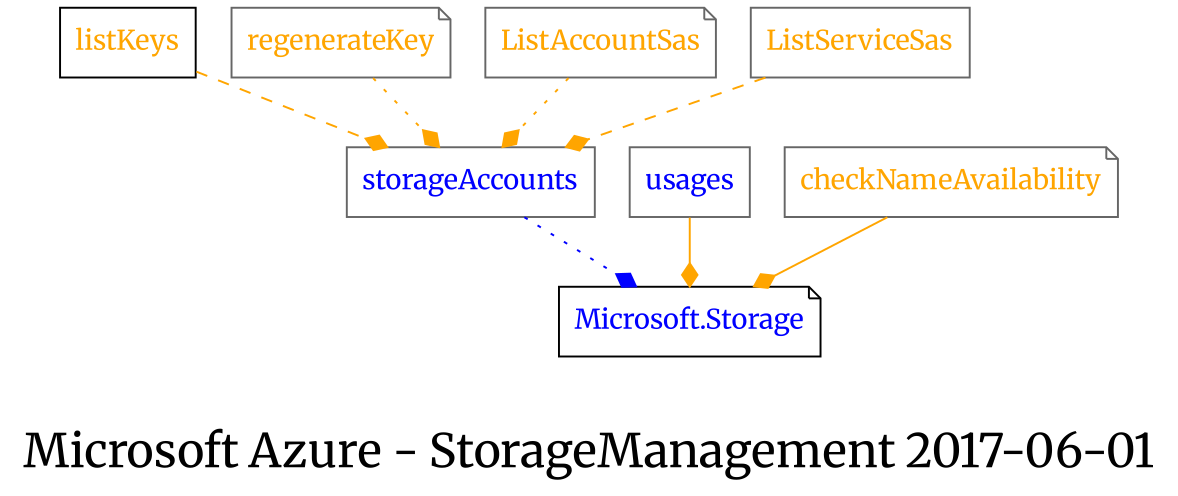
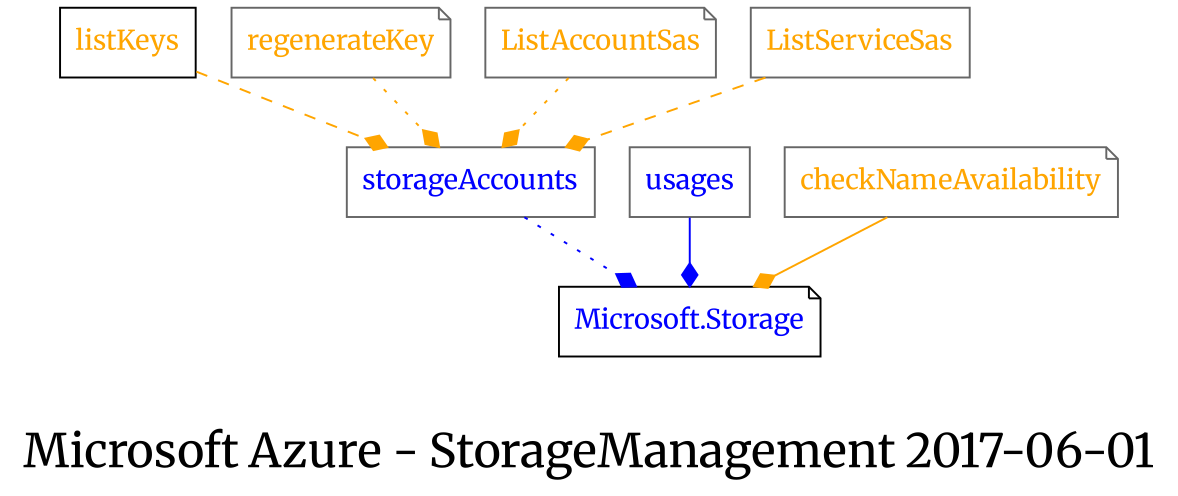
(690, 240) -> (690, 240)
